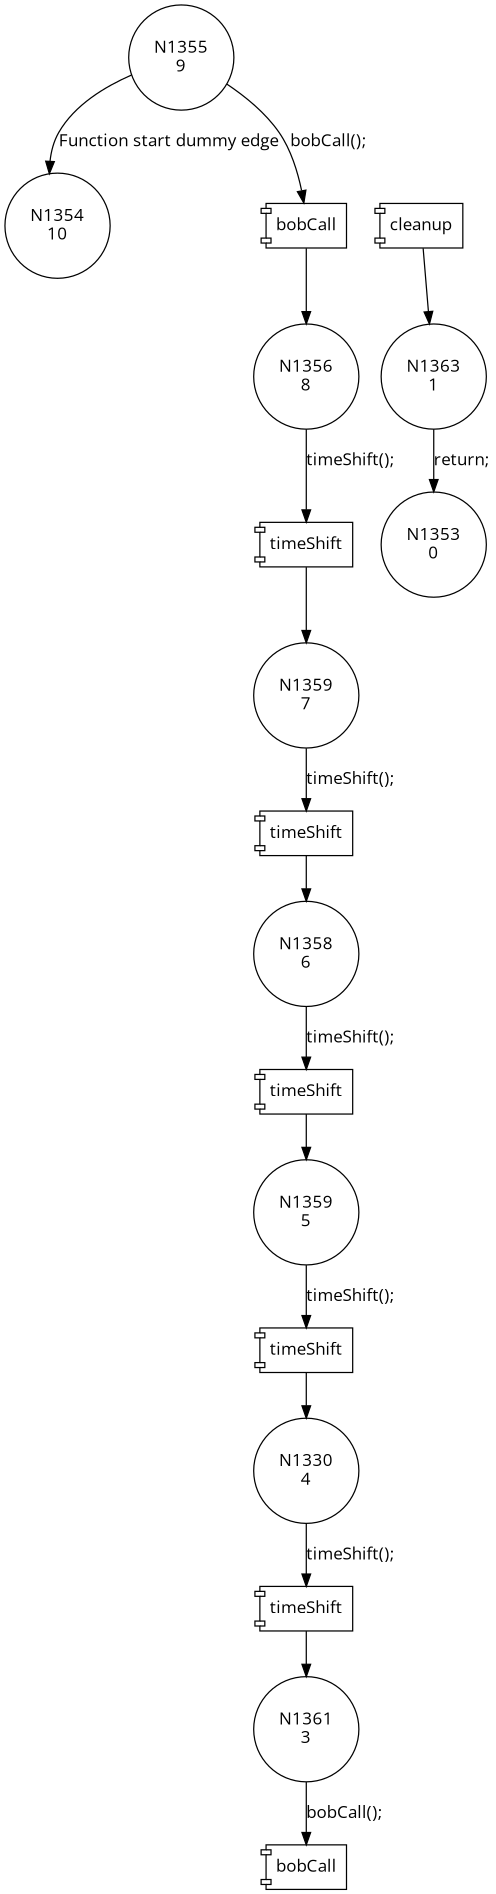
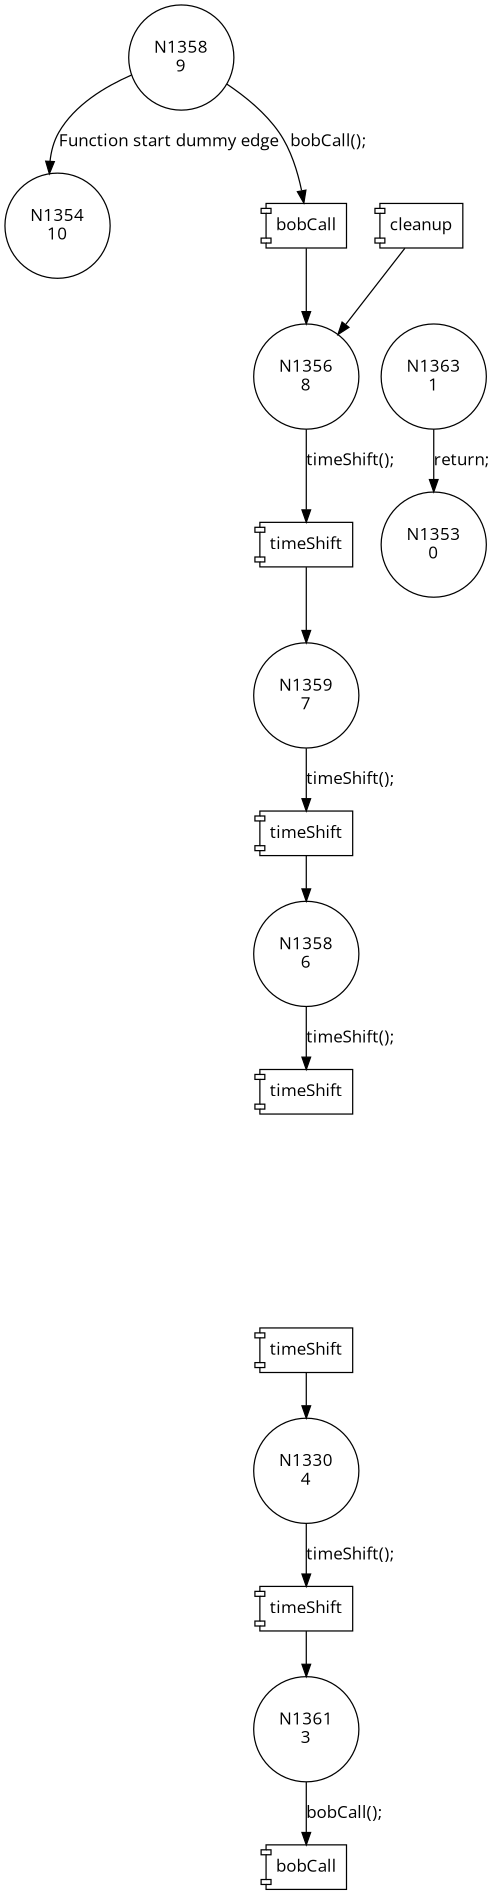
(181, 58) -> (181, 58)
(426, 280) -> (375, 286)
(306, 1212) -> none
